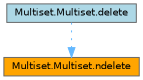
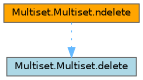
(72, 35) -> (72, 35)
